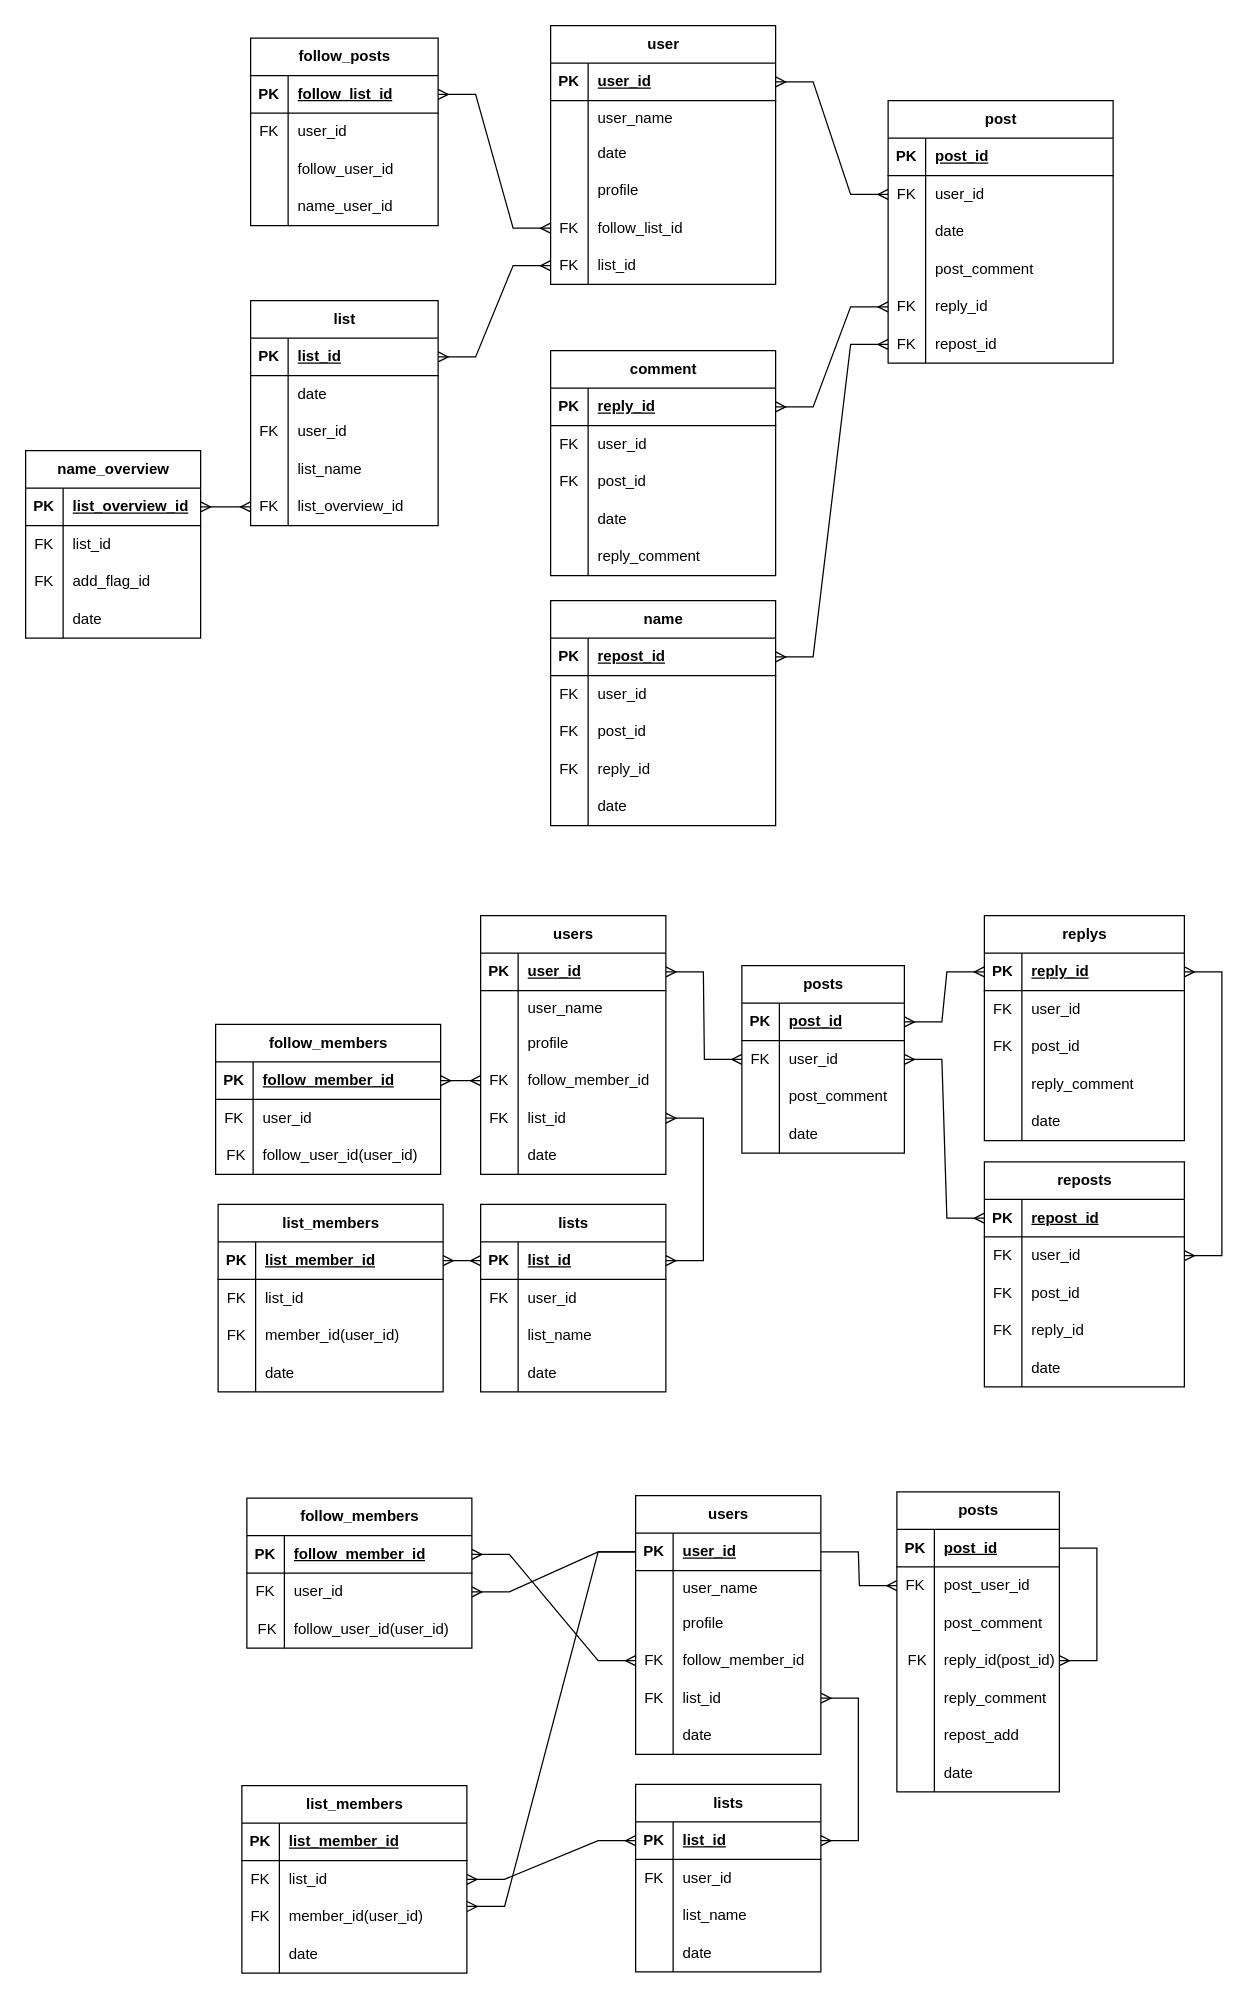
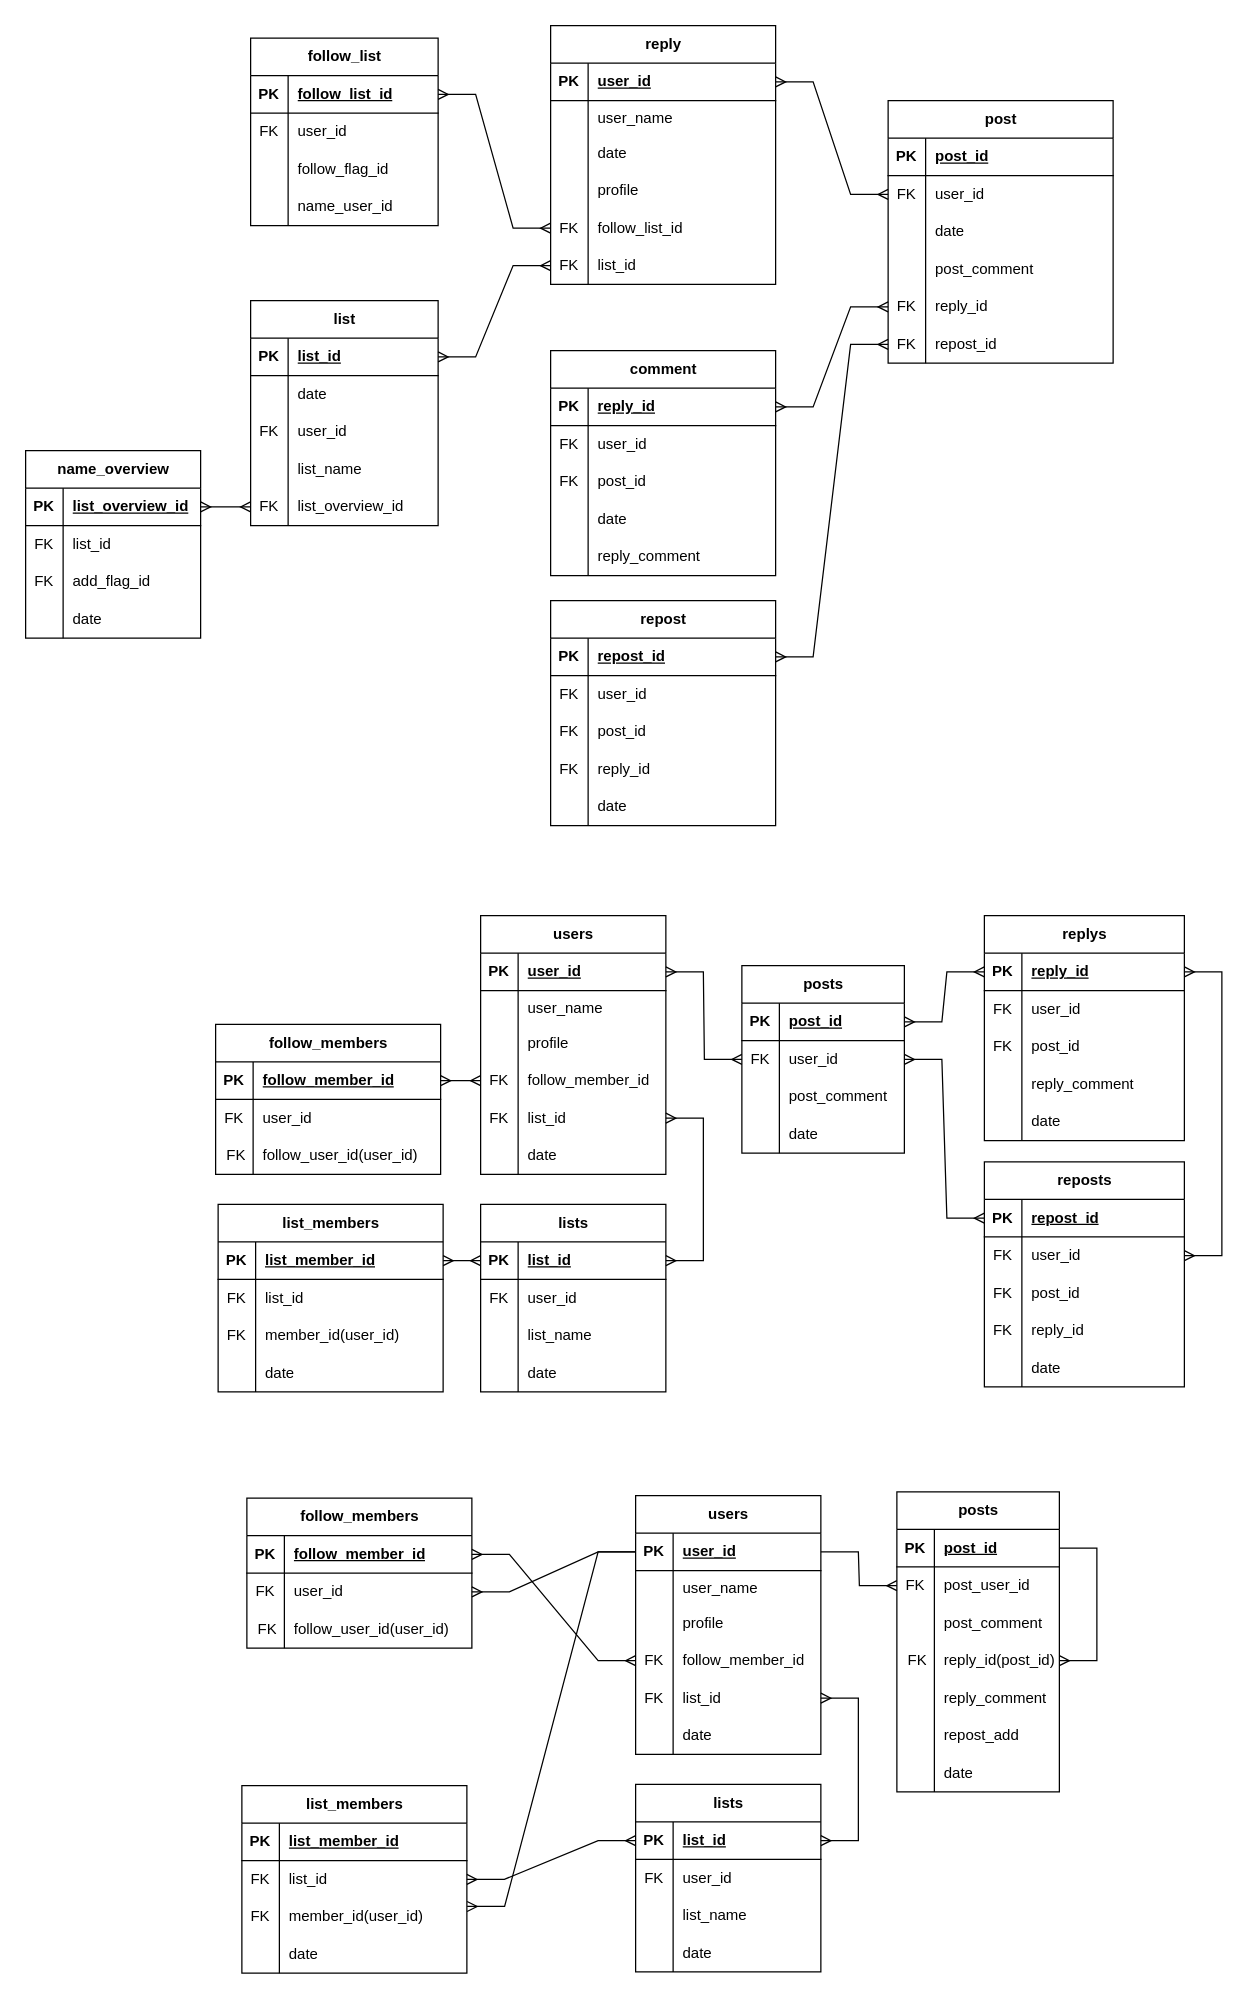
(664, 44) -> (664, 44)
(345, 57) -> (345, 57)
(351, 169) -> (349, 169)
(664, 619) -> (664, 619)
